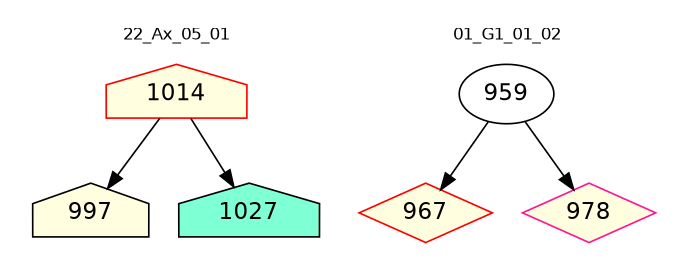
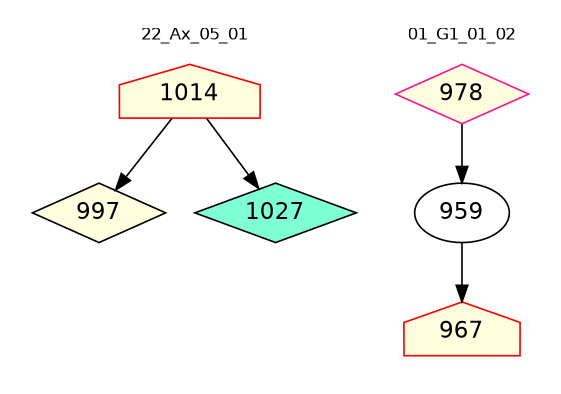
(545, 149) -> (462, 145)
(91, 213) -> (99, 213)
(249, 213) -> (276, 213)
(426, 213) -> (462, 332)
